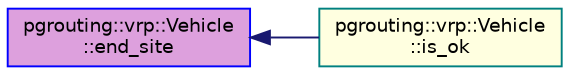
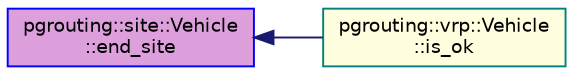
(129, 38) -> (131, 38)
